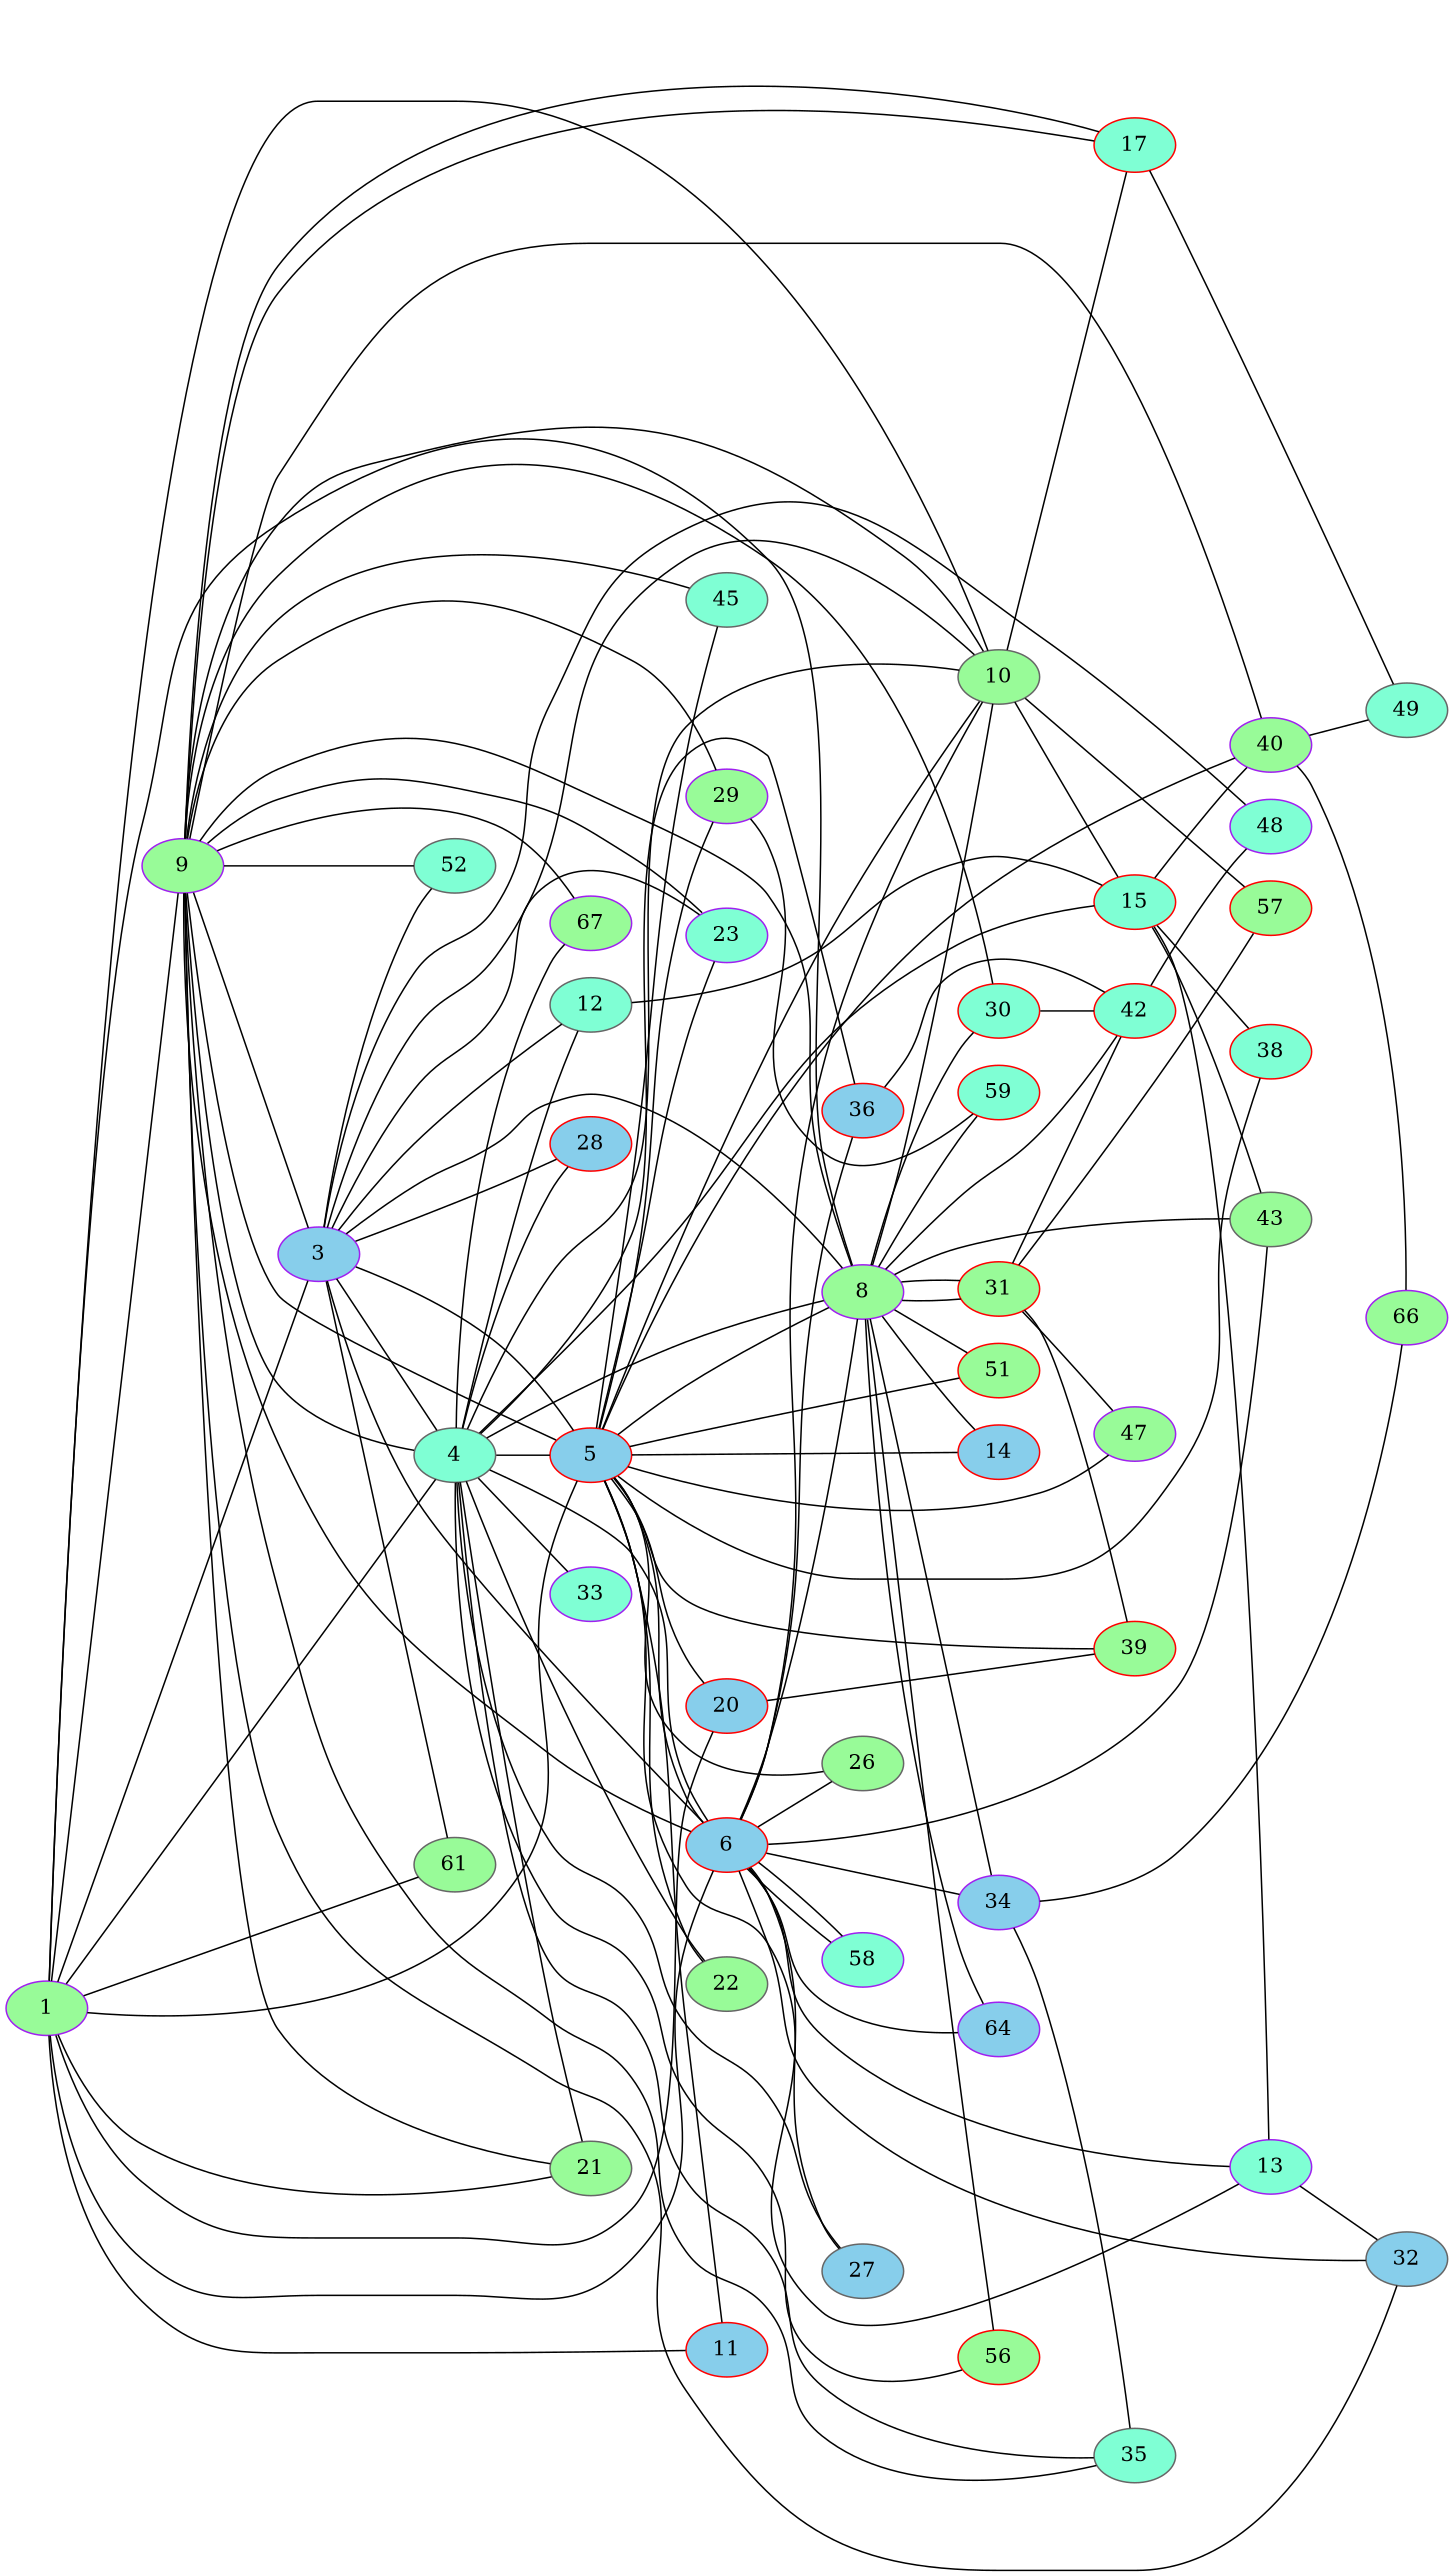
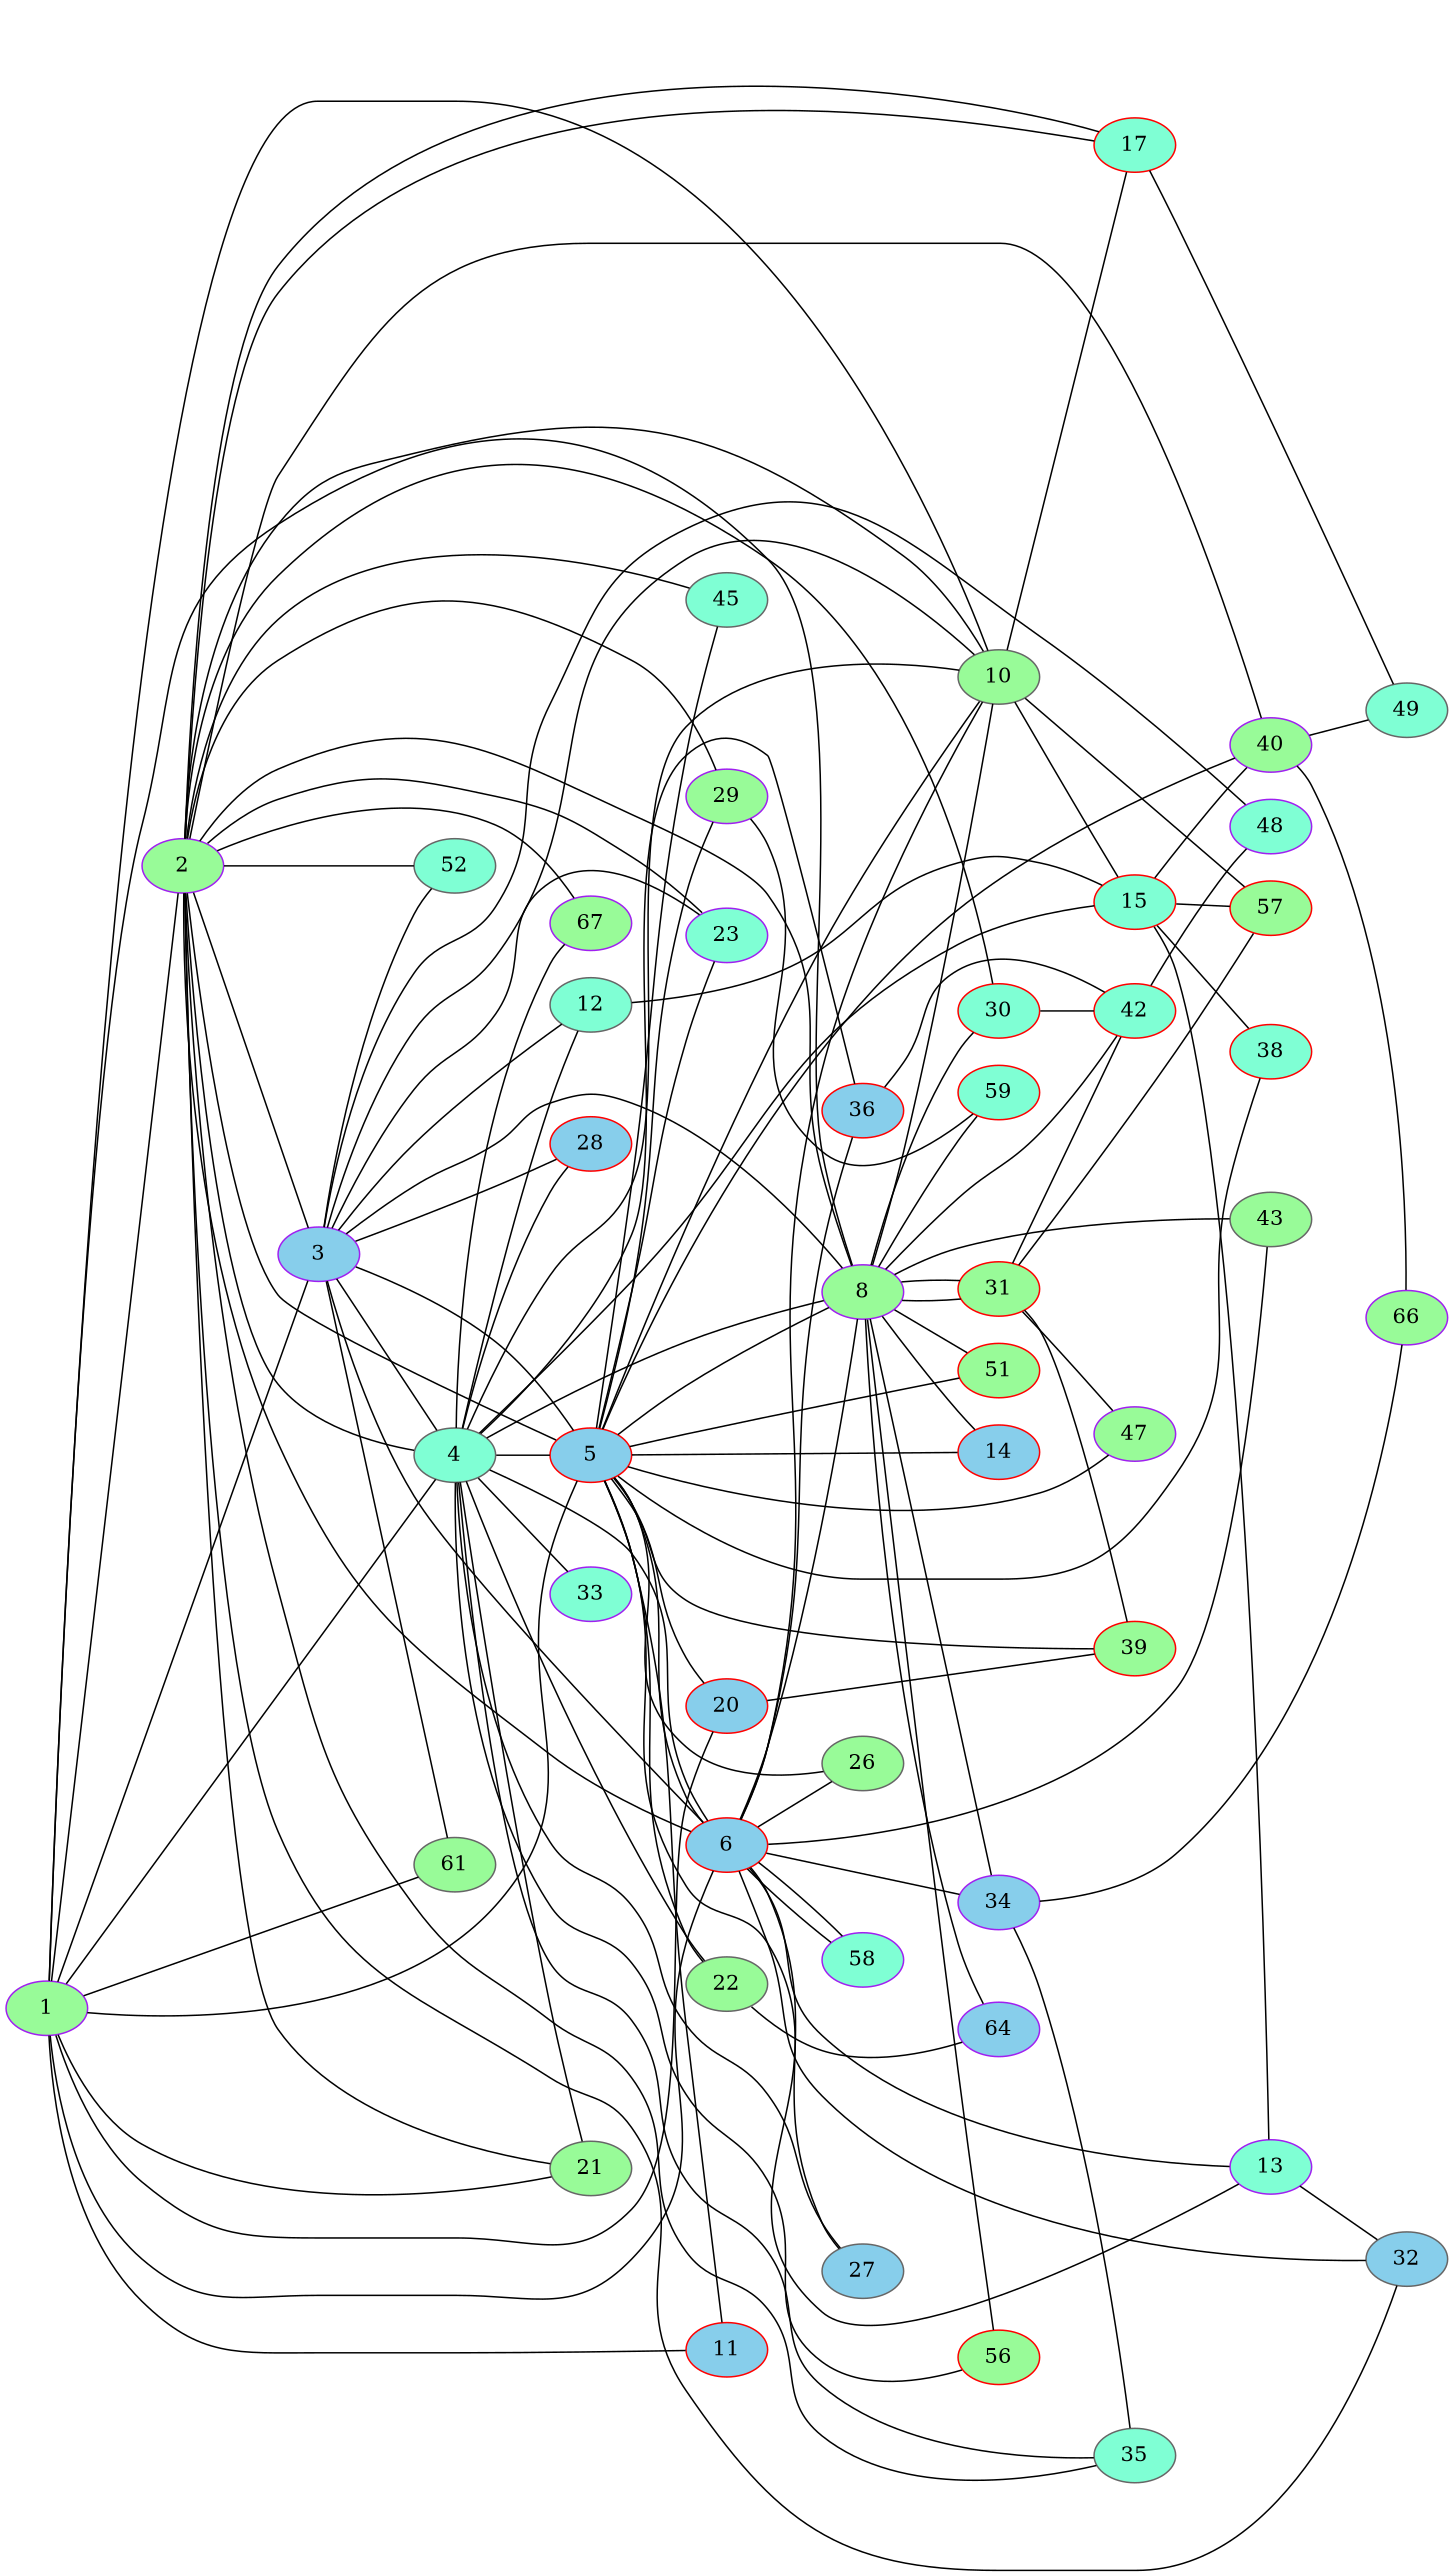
(183, 866) -> (183, 866)
(1213, 1057) -> (1214, 906)
(818, 1997) -> (868, 2057)
